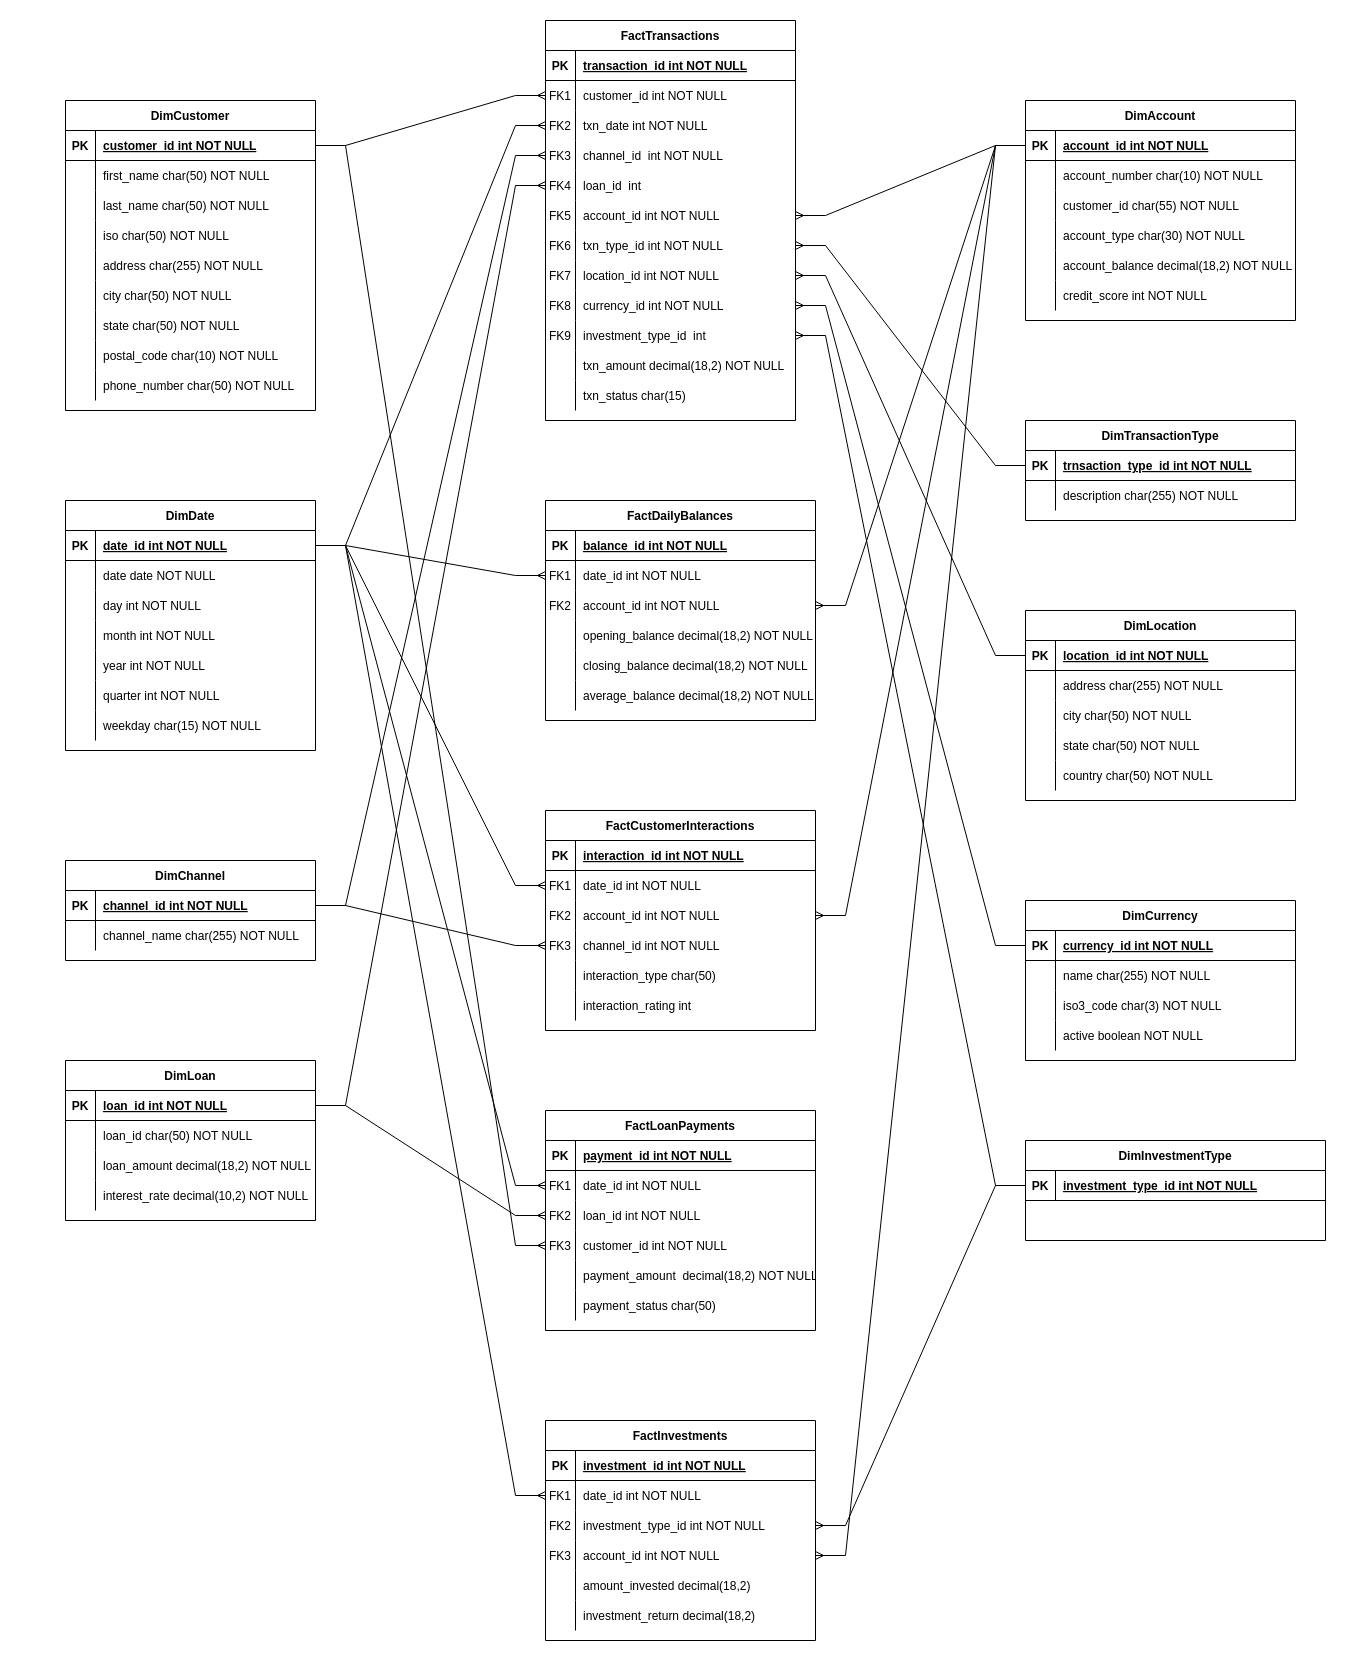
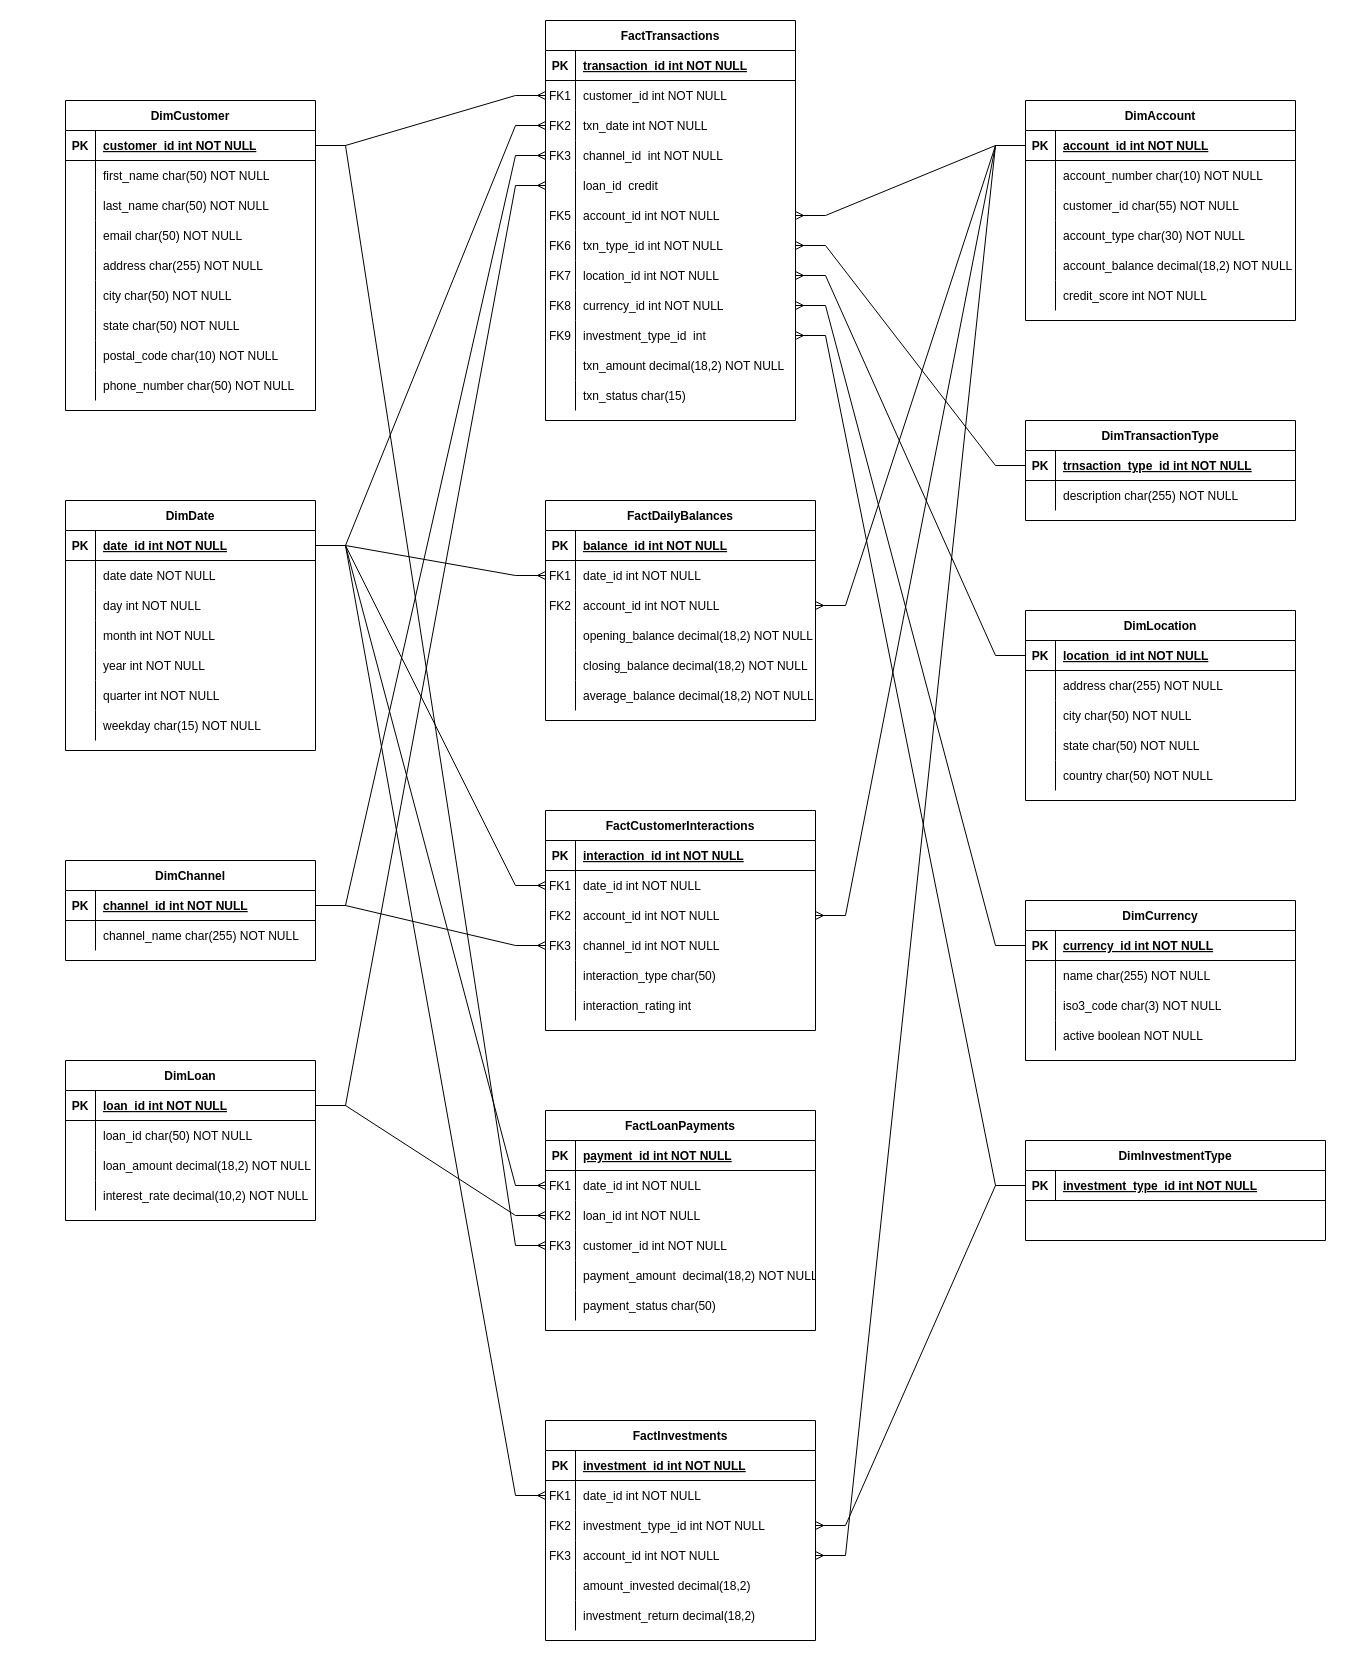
(561, 186) -> none
(617, 186) -> (627, 186)
(167, 236) -> (172, 236)
